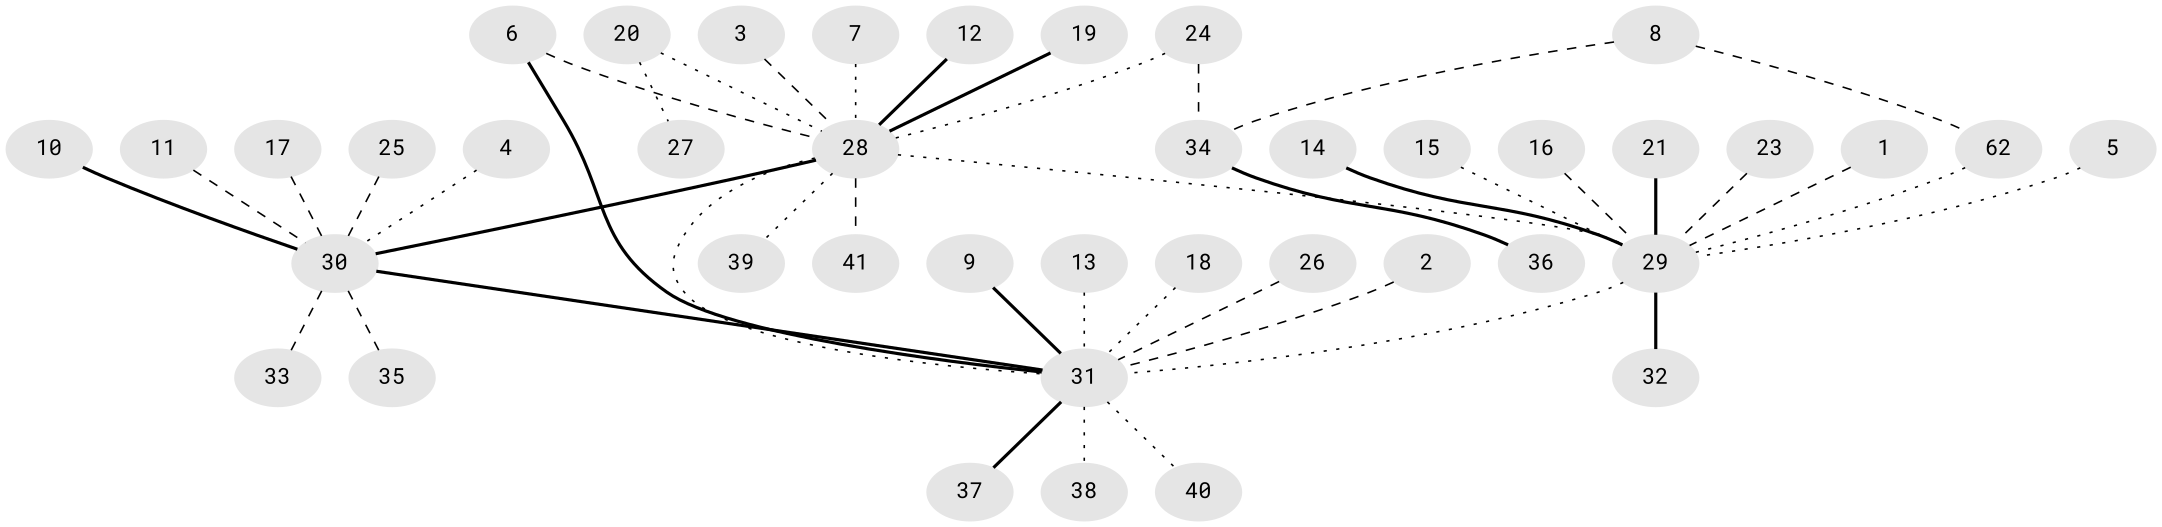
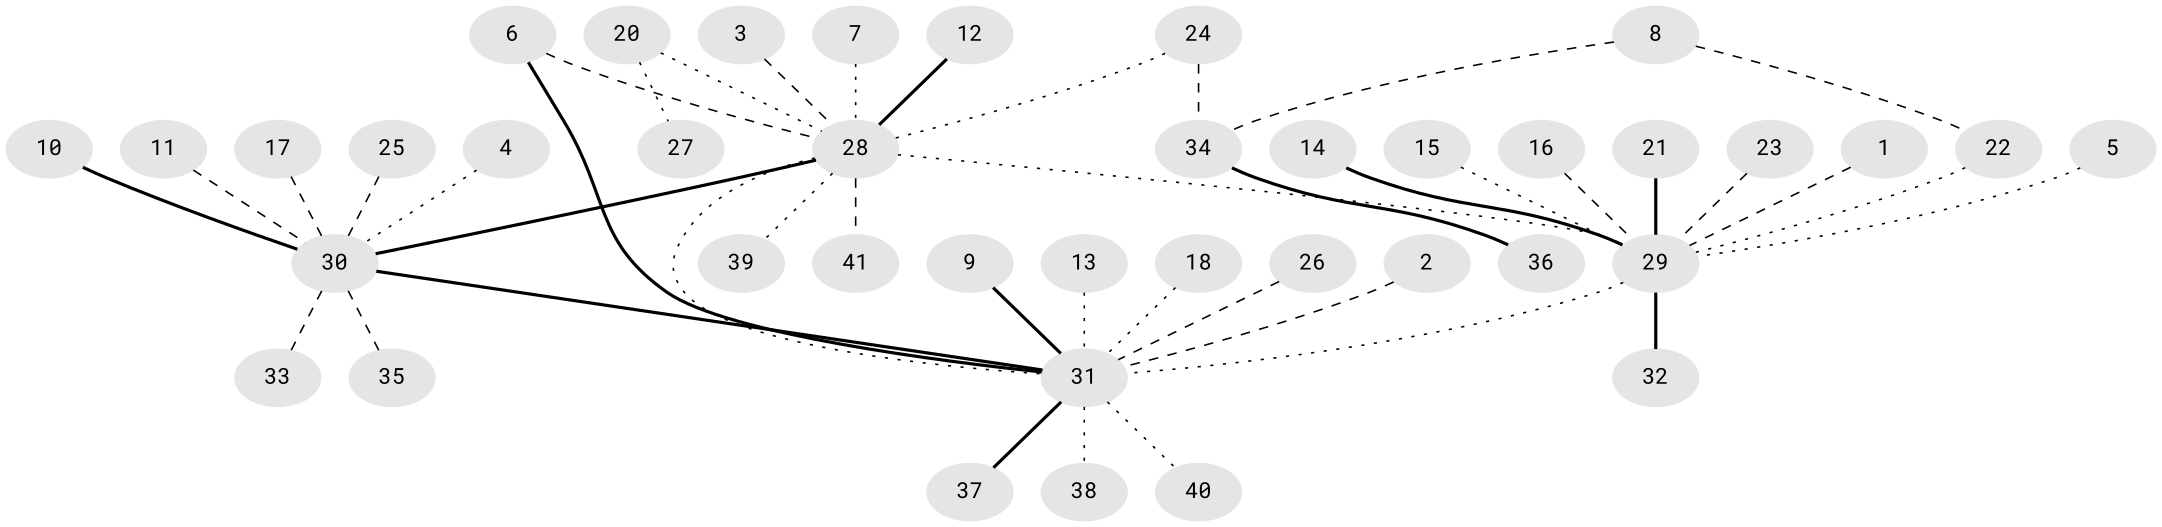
(1084, 35) -> none
(1999, 149) -> (1999, 149)
